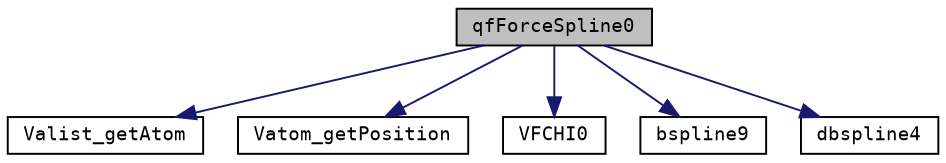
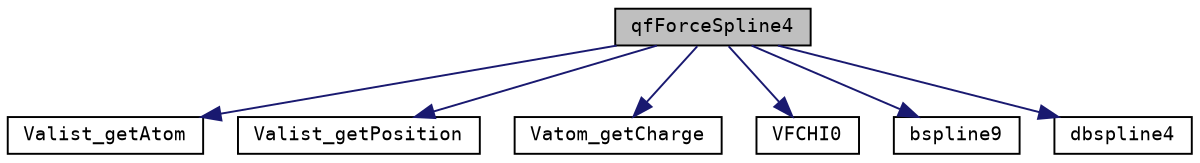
(554, 27) -> (713, 27)
(353, 135) -> (359, 135)
none -> (618, 135)
